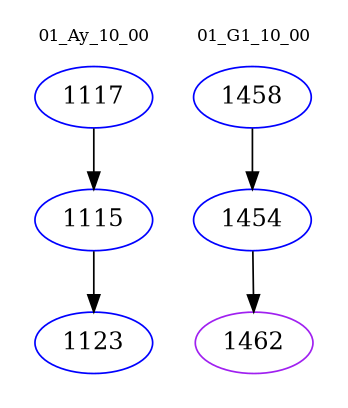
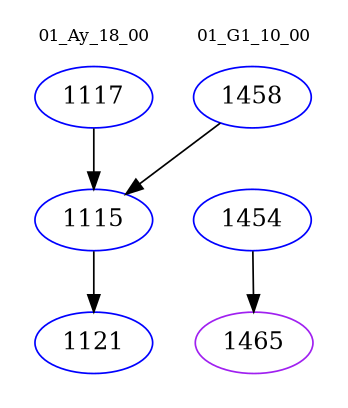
(94, 37) -> (94, 37)
(252, 150) -> (192, 144)
(94, 343) -> (94, 343)
(254, 343) -> (254, 343)
